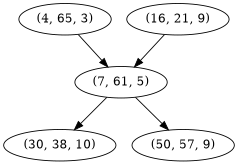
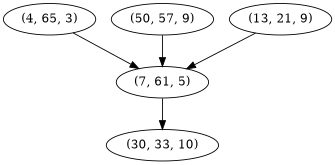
(178, 19) -> (281, 19)
(149, 110) -> (162, 46)
(60, 145) -> (162, 145)
